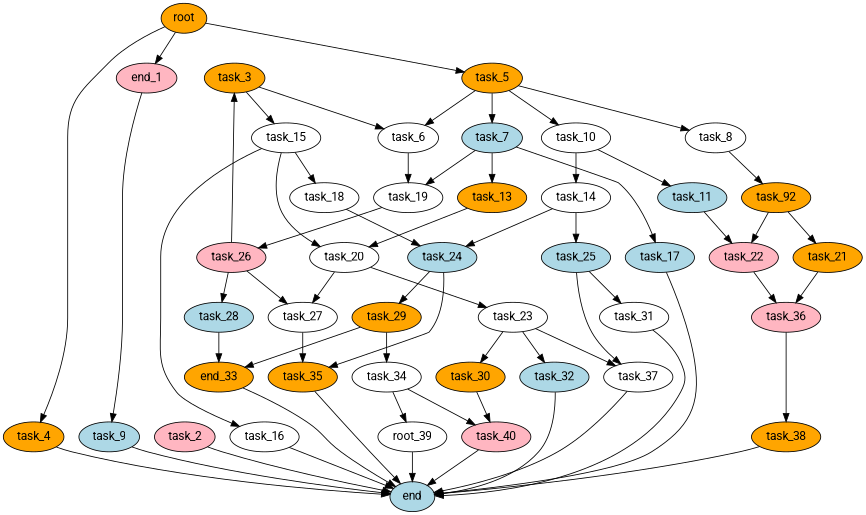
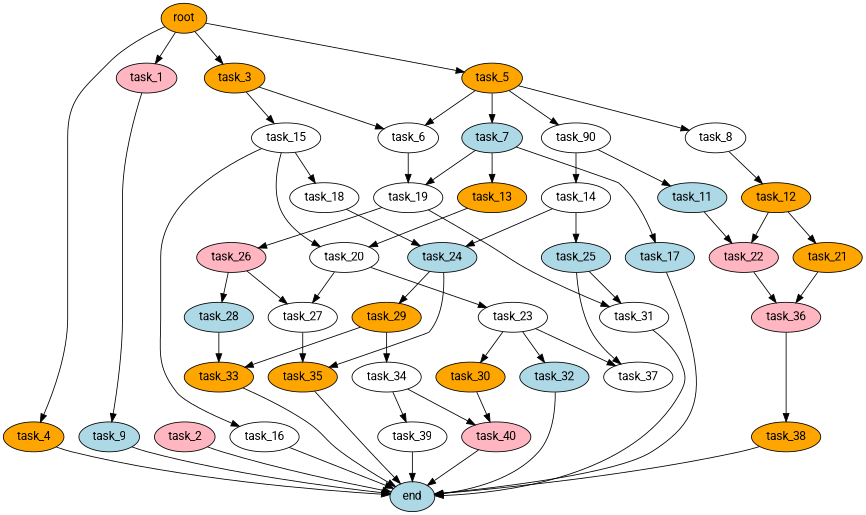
(147, 78) -> (147, 78)
(576, 138) -> (576, 138)
(233, 172) -> (206, 45)
(776, 198) -> (776, 198)
none -> (513, 261)
(219, 377) -> (219, 377)
(412, 437) -> (412, 437)
(545, 459) -> none
